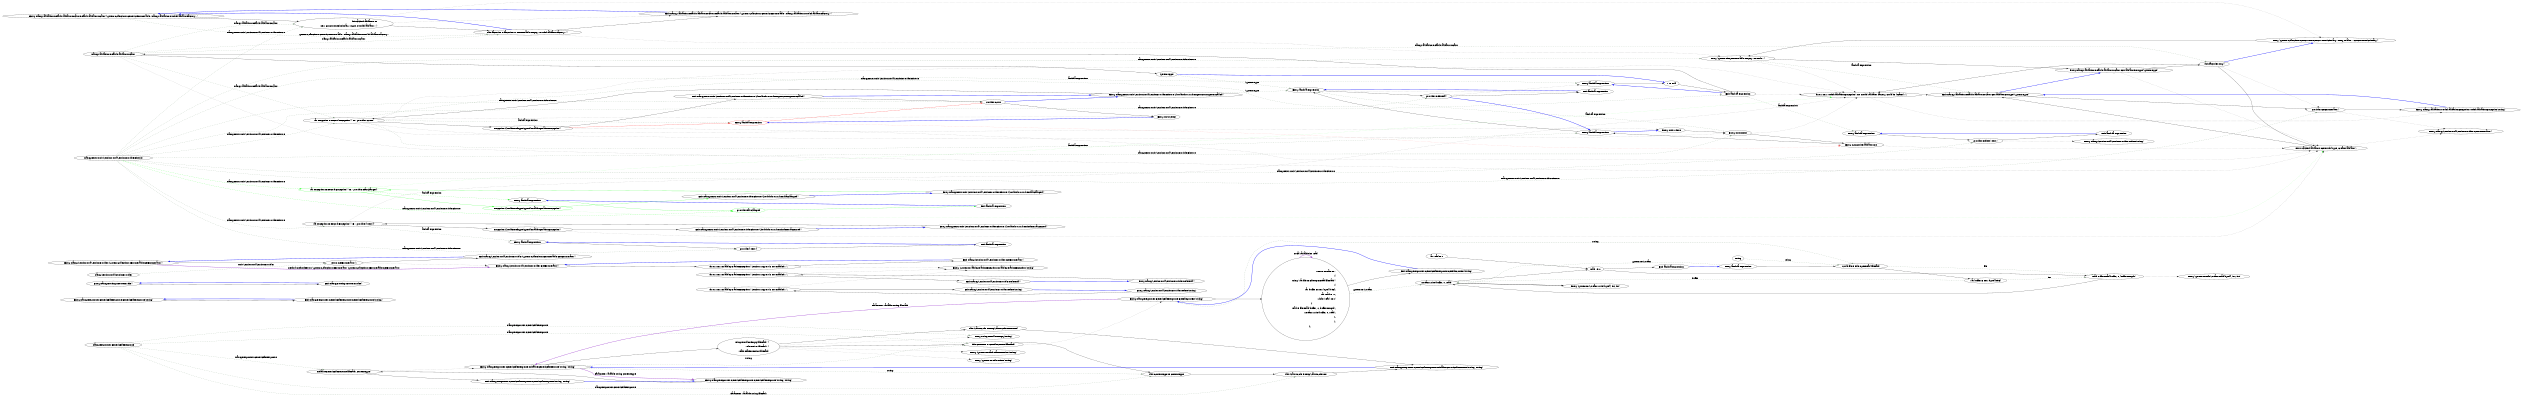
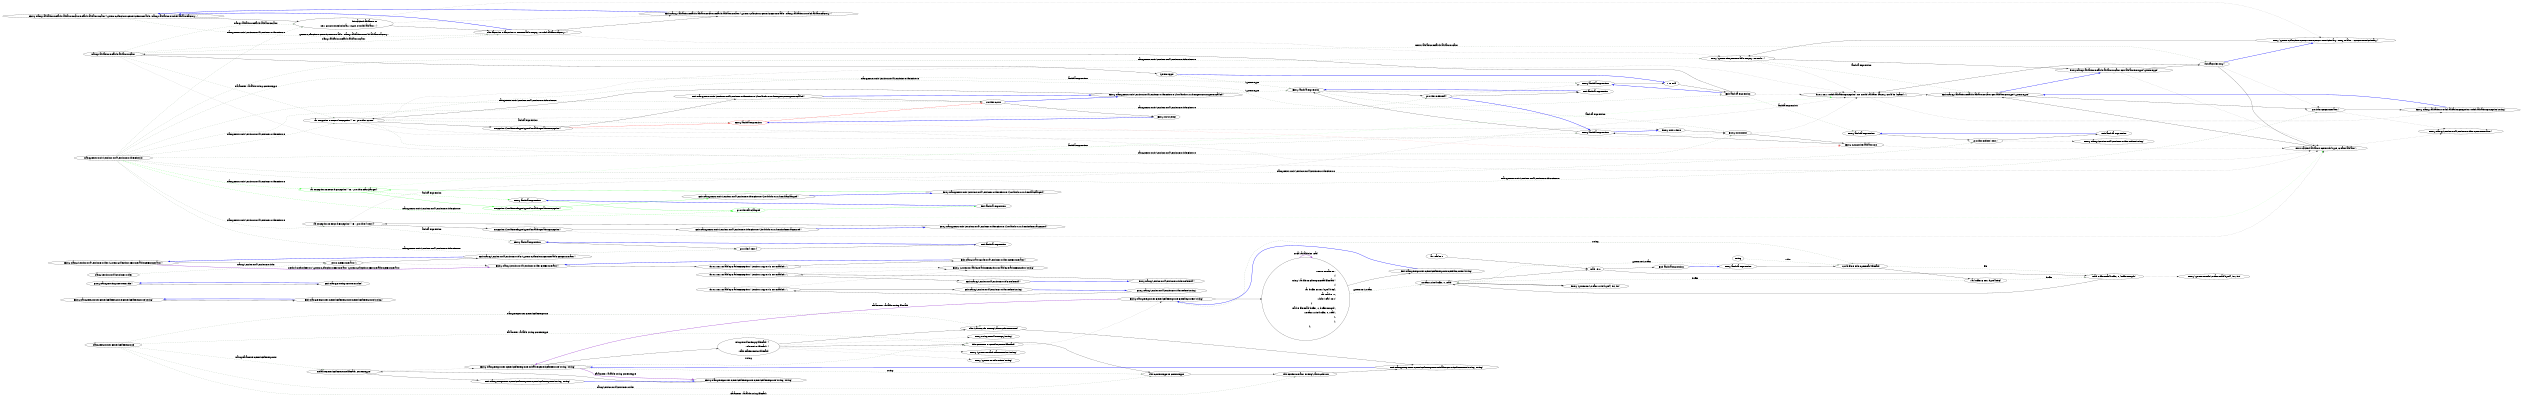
(1437, 45) -> (1437, 45)
(256, 86) -> (256, 86)
(993, 260) -> (993, 260)
(1788, 260) -> (1788, 260)
(256, 265) -> (256, 265)
(2049, 277) -> (2049, 277)
(549, 326) -> (551, 315)
(528, 332) -> (528, 332)
(256, 357) -> (256, 357)
(1306, 374) -> (1306, 374)
(615, 387) -> (615, 387)
